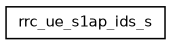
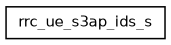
(86, 23) -> (86, 23)
